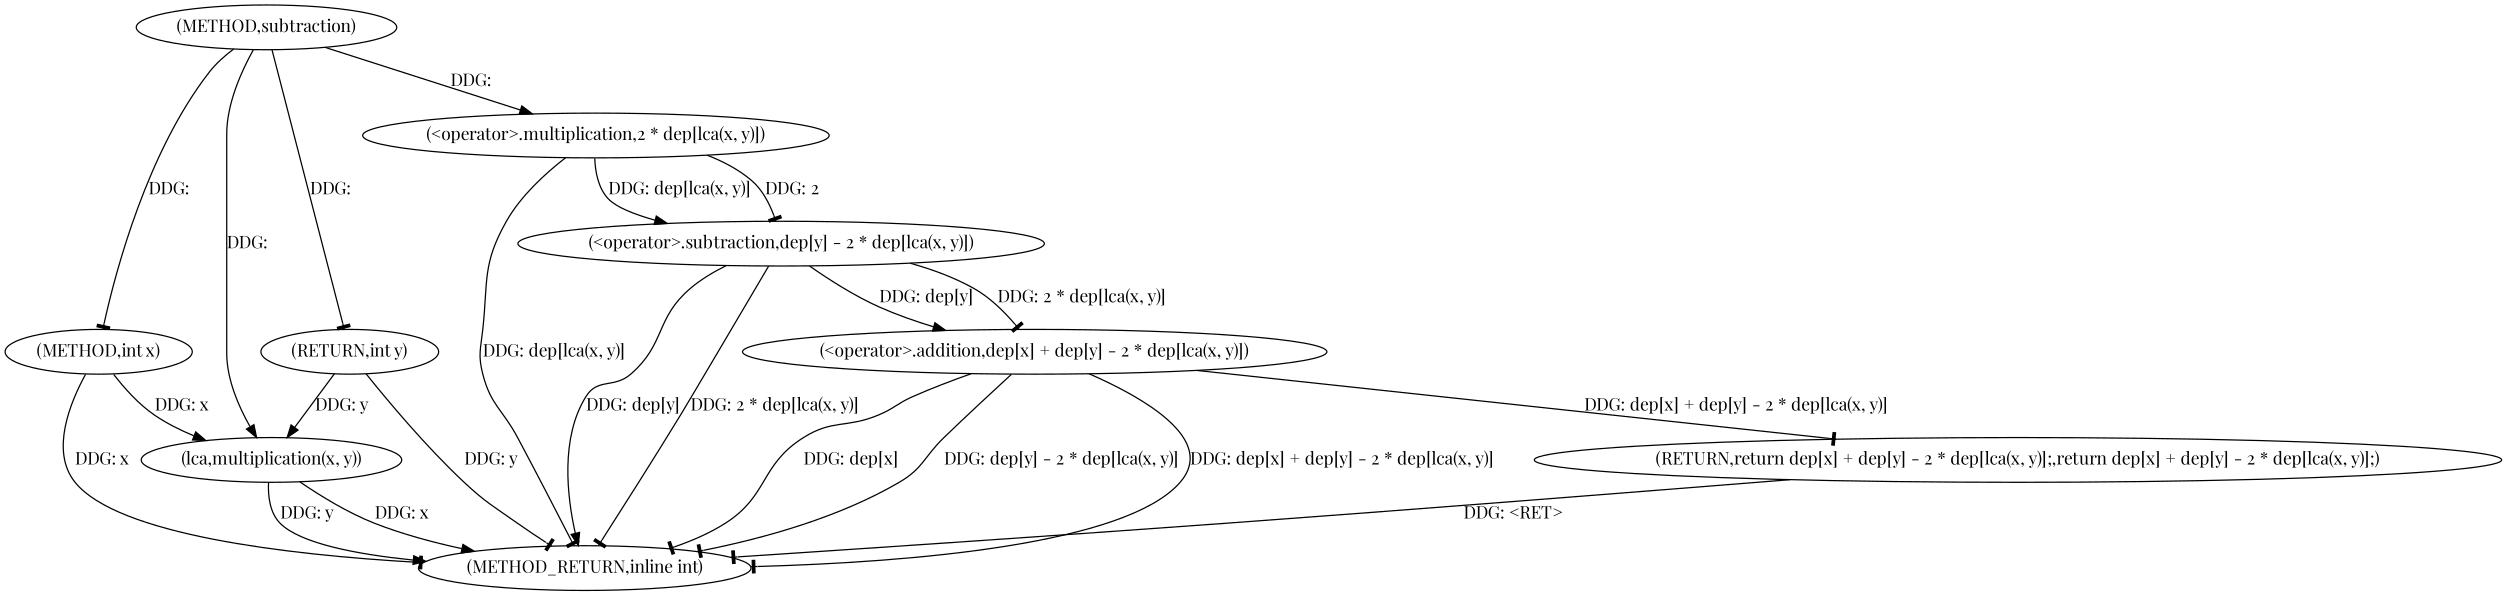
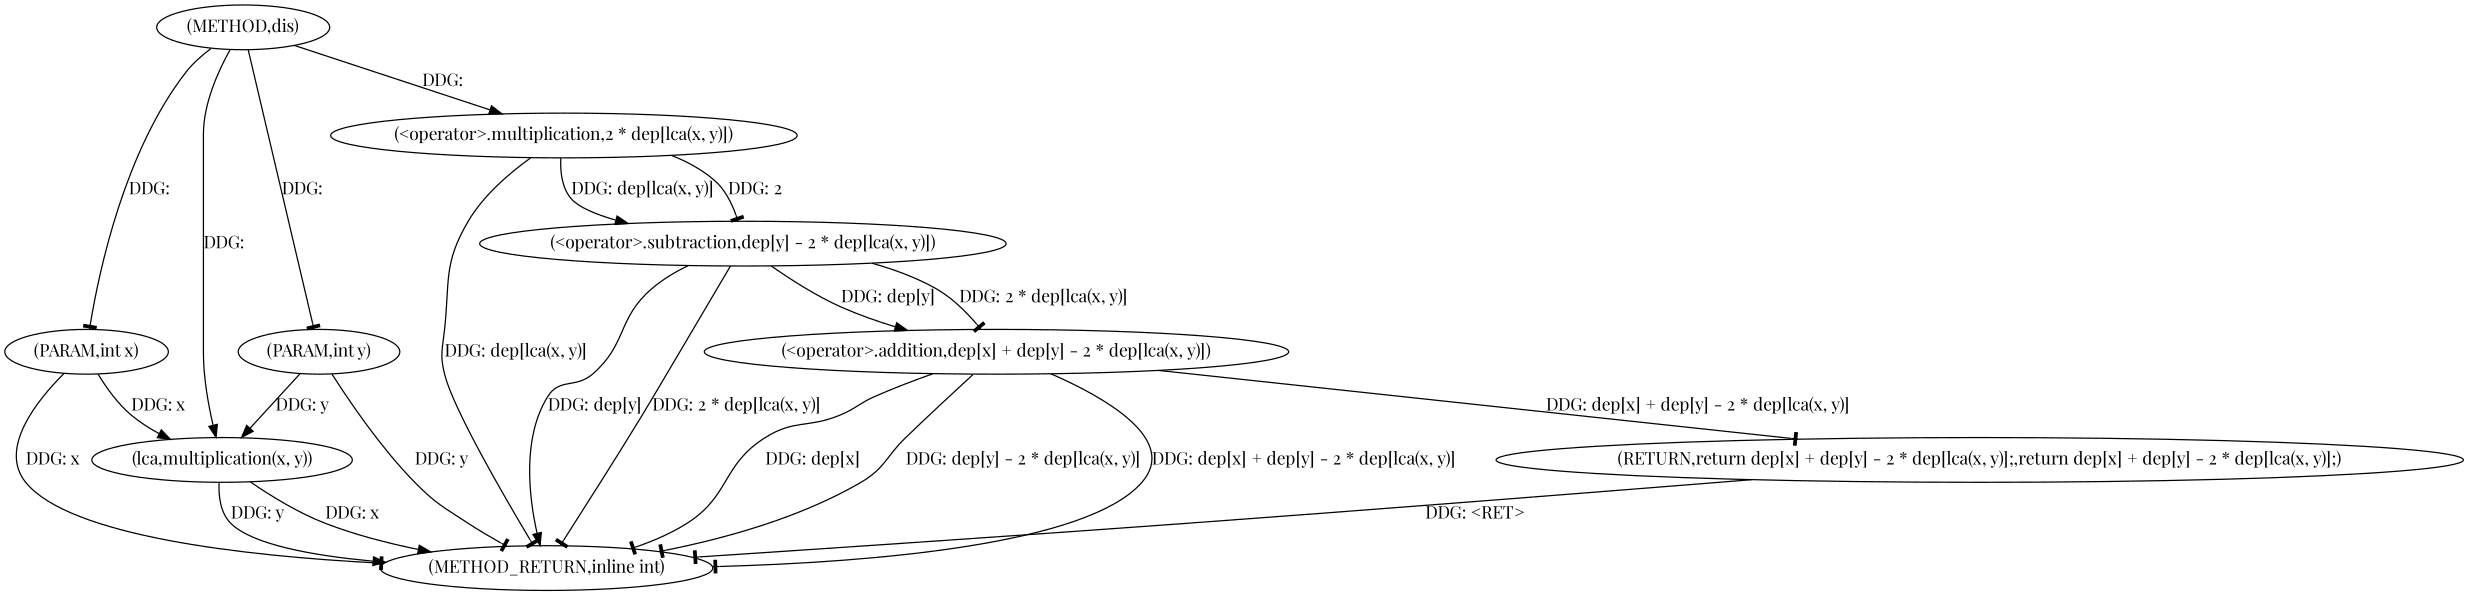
(266, 27) -> (243, 27)
(99, 352) -> (87, 352)
(350, 352) -> (319, 352)
